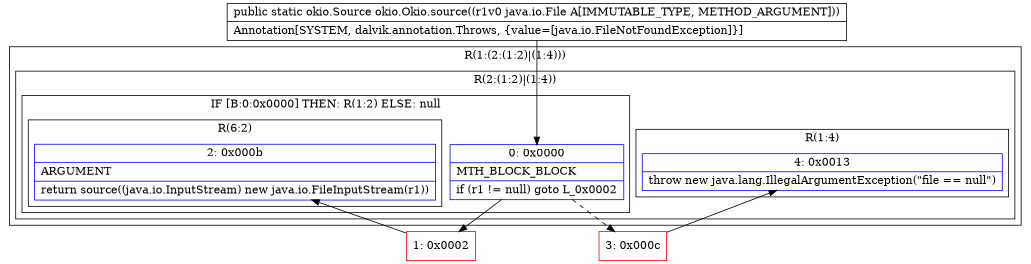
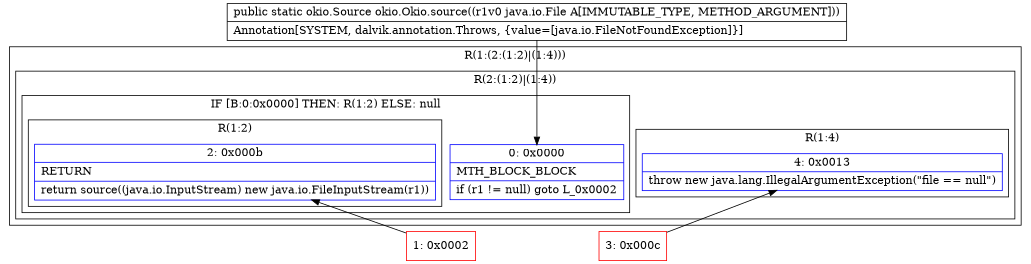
(235, 129) -> (235, 129)
(76, 171) -> (66, 171)
(491, 208) -> none
(583, 208) -> none
